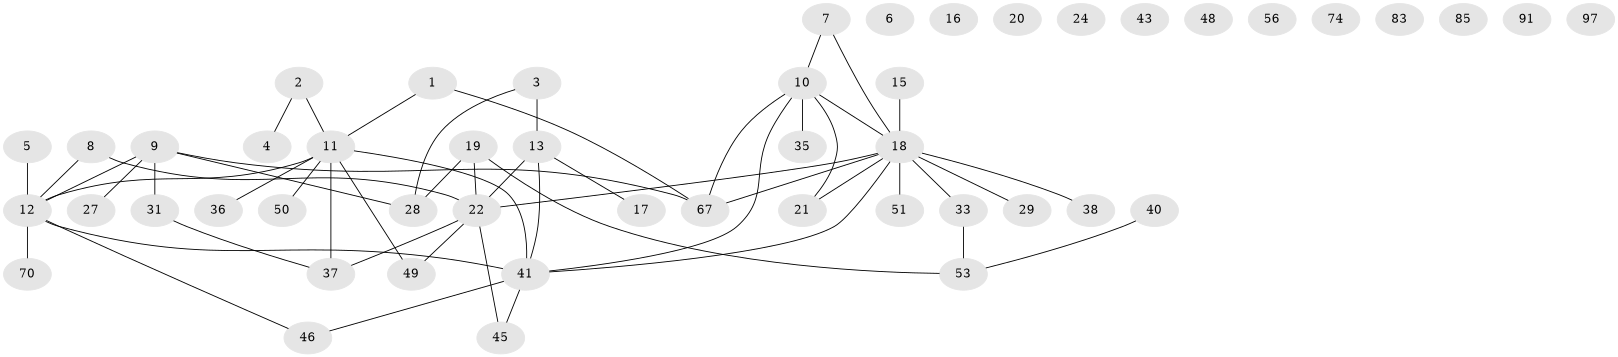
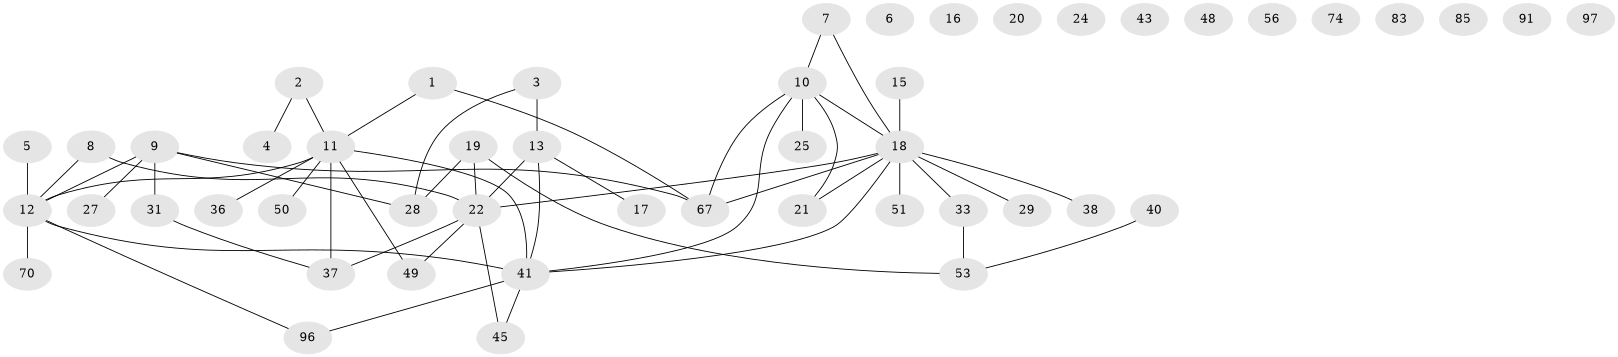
(802, 147) -> (802, 147)
(308, 338) -> (308, 338)
